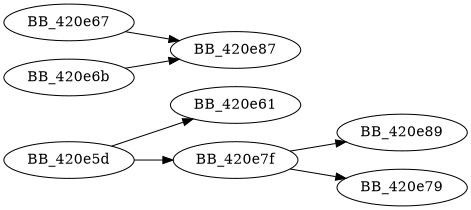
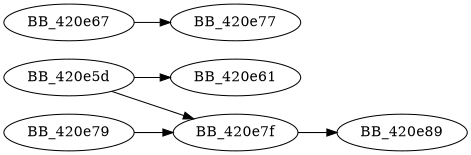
(236, 50) -> (236, 22)
(69, 77) -> none
(313, 173) -> (148, 133)
